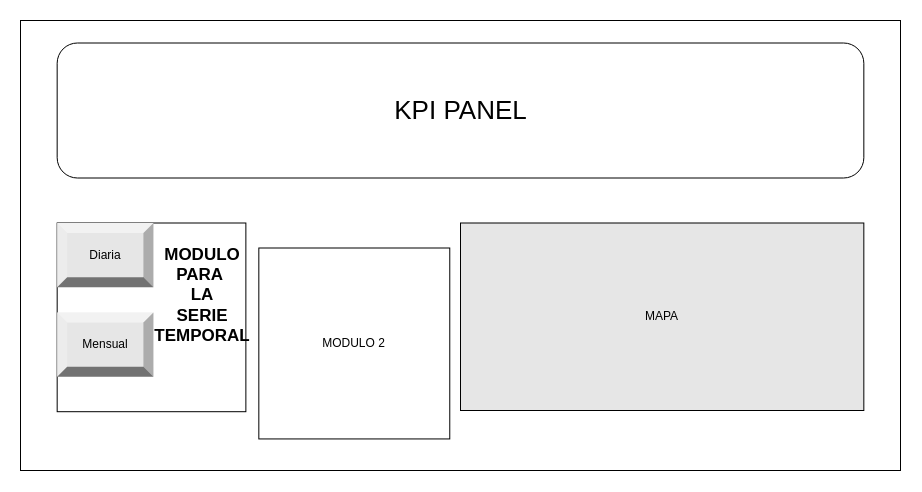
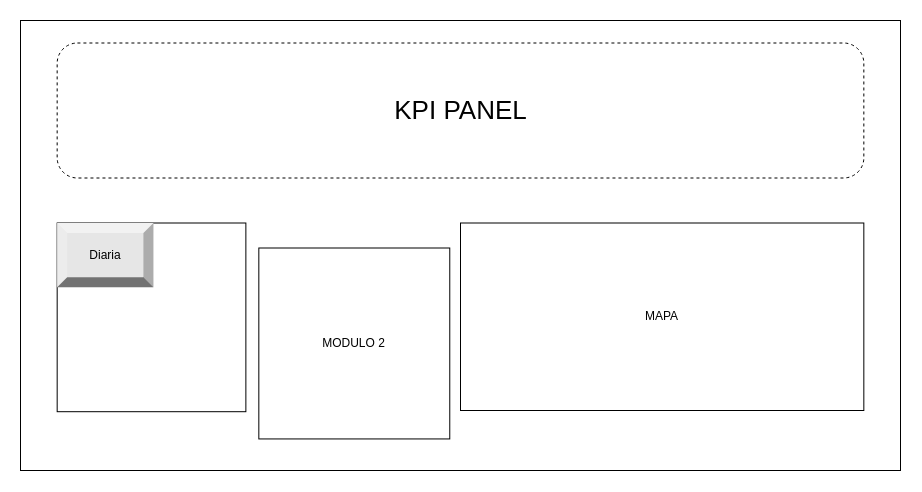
(461, 111) -> (461, 111)
(203, 296) -> none
(662, 317) -> (662, 317)
(105, 345) -> none
